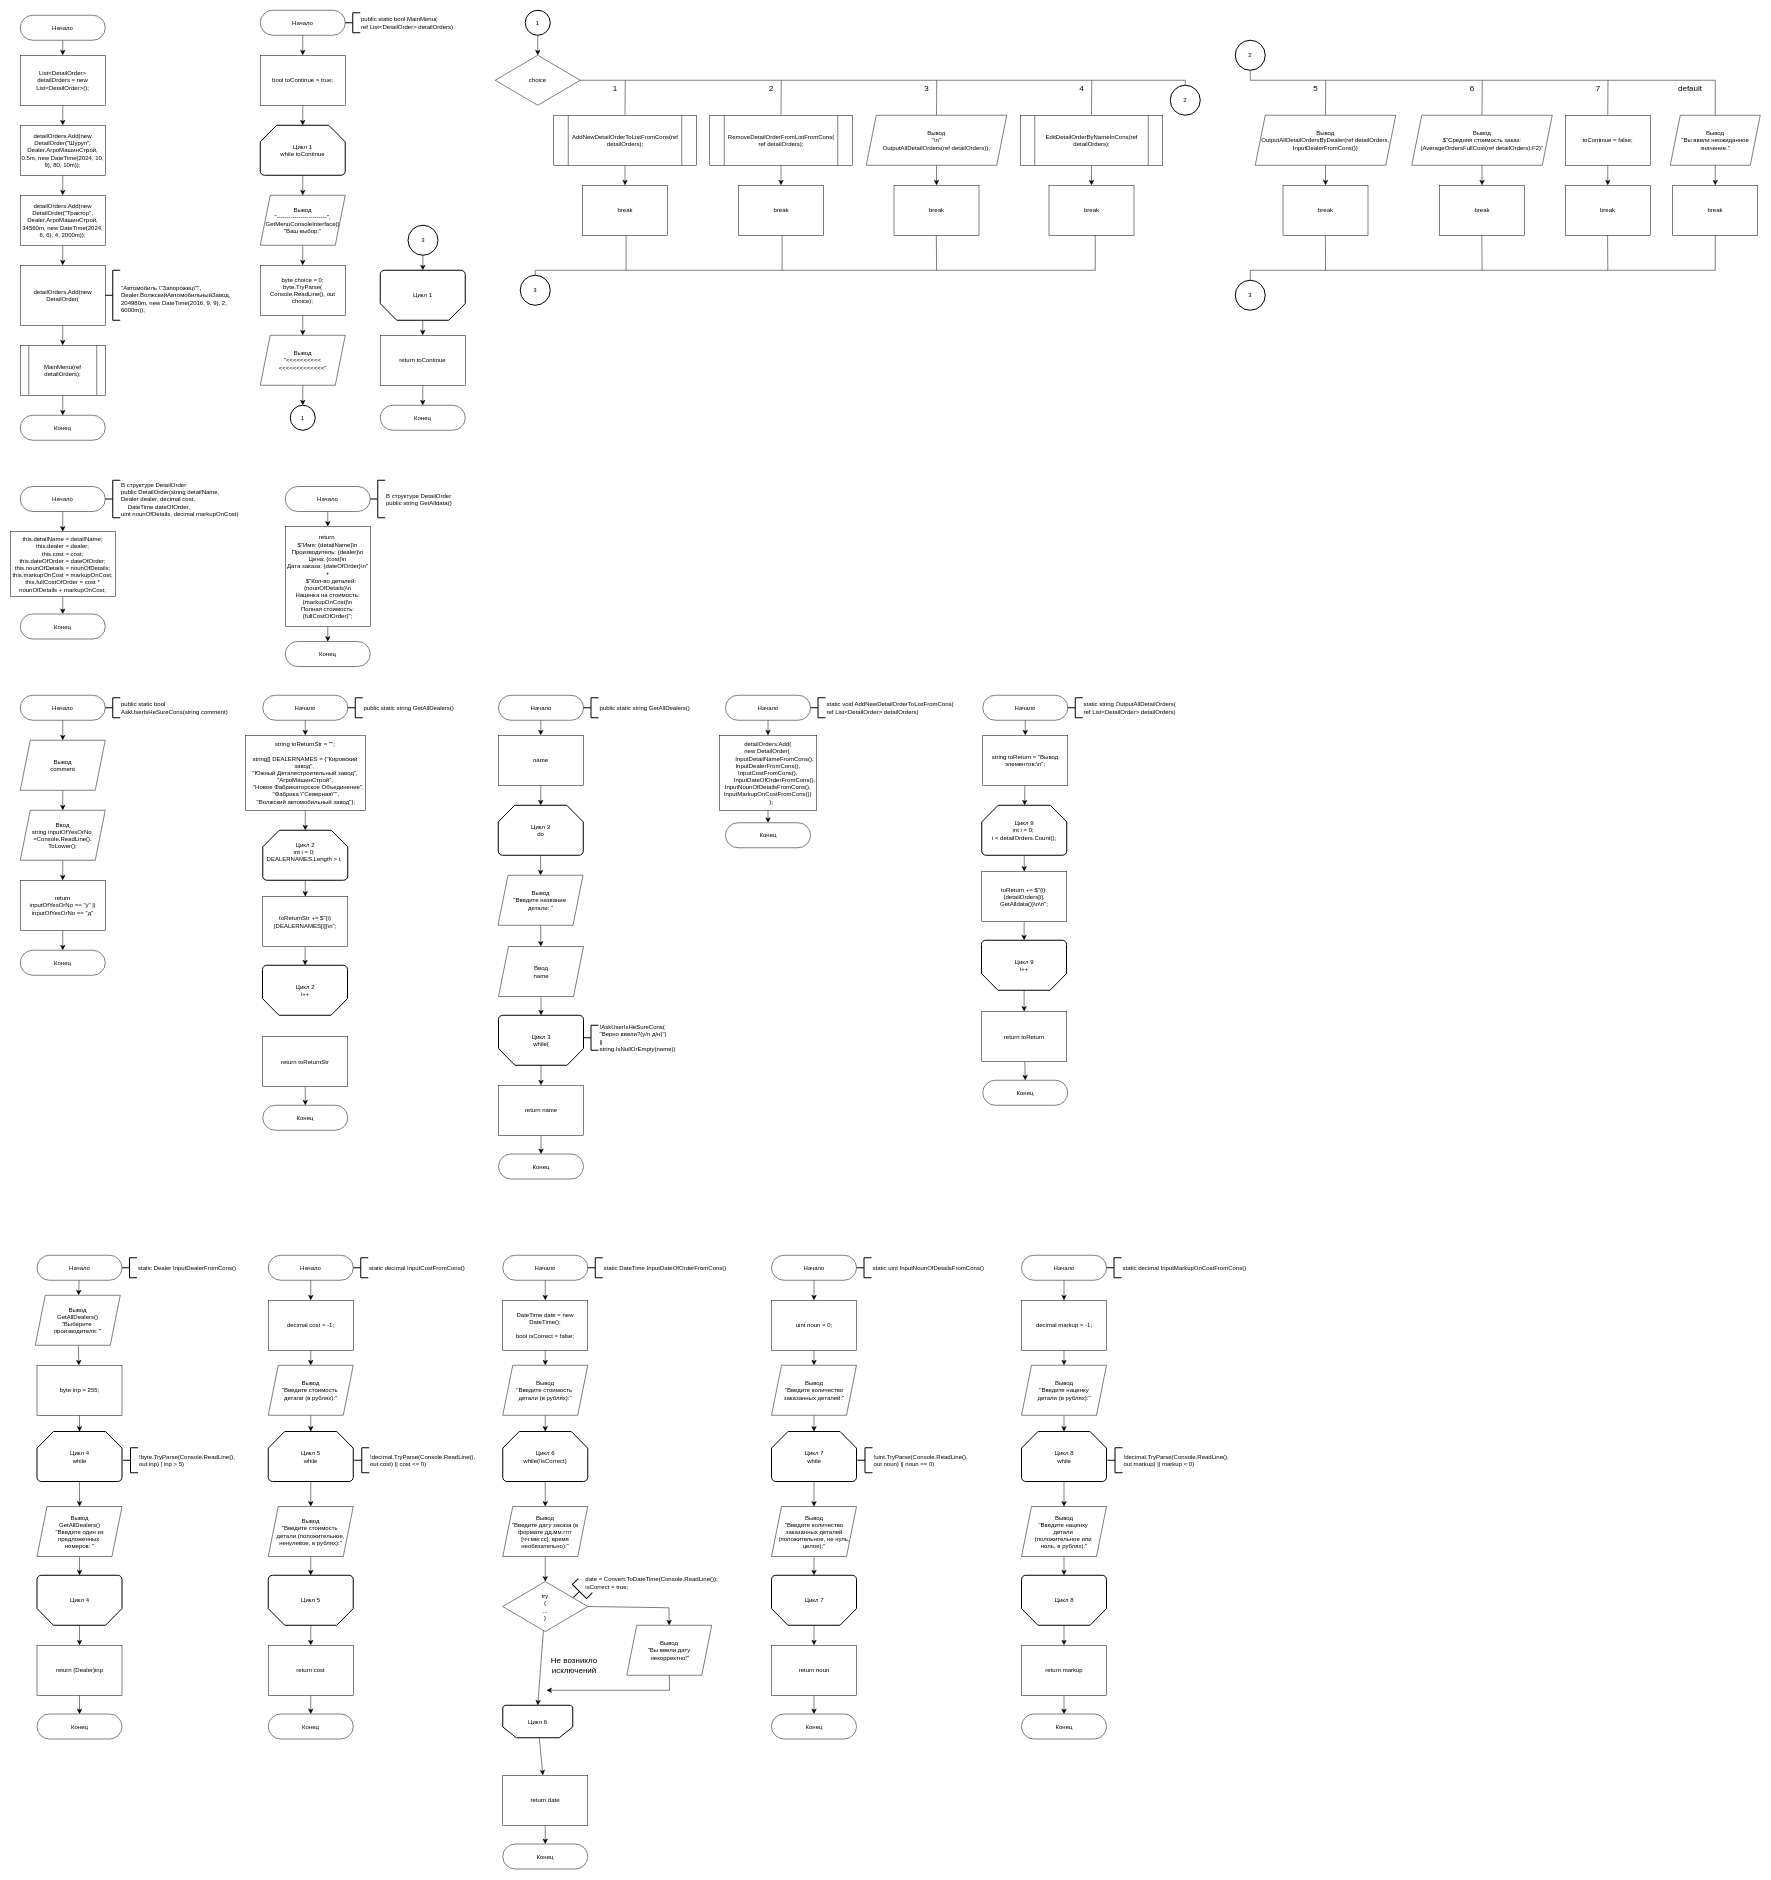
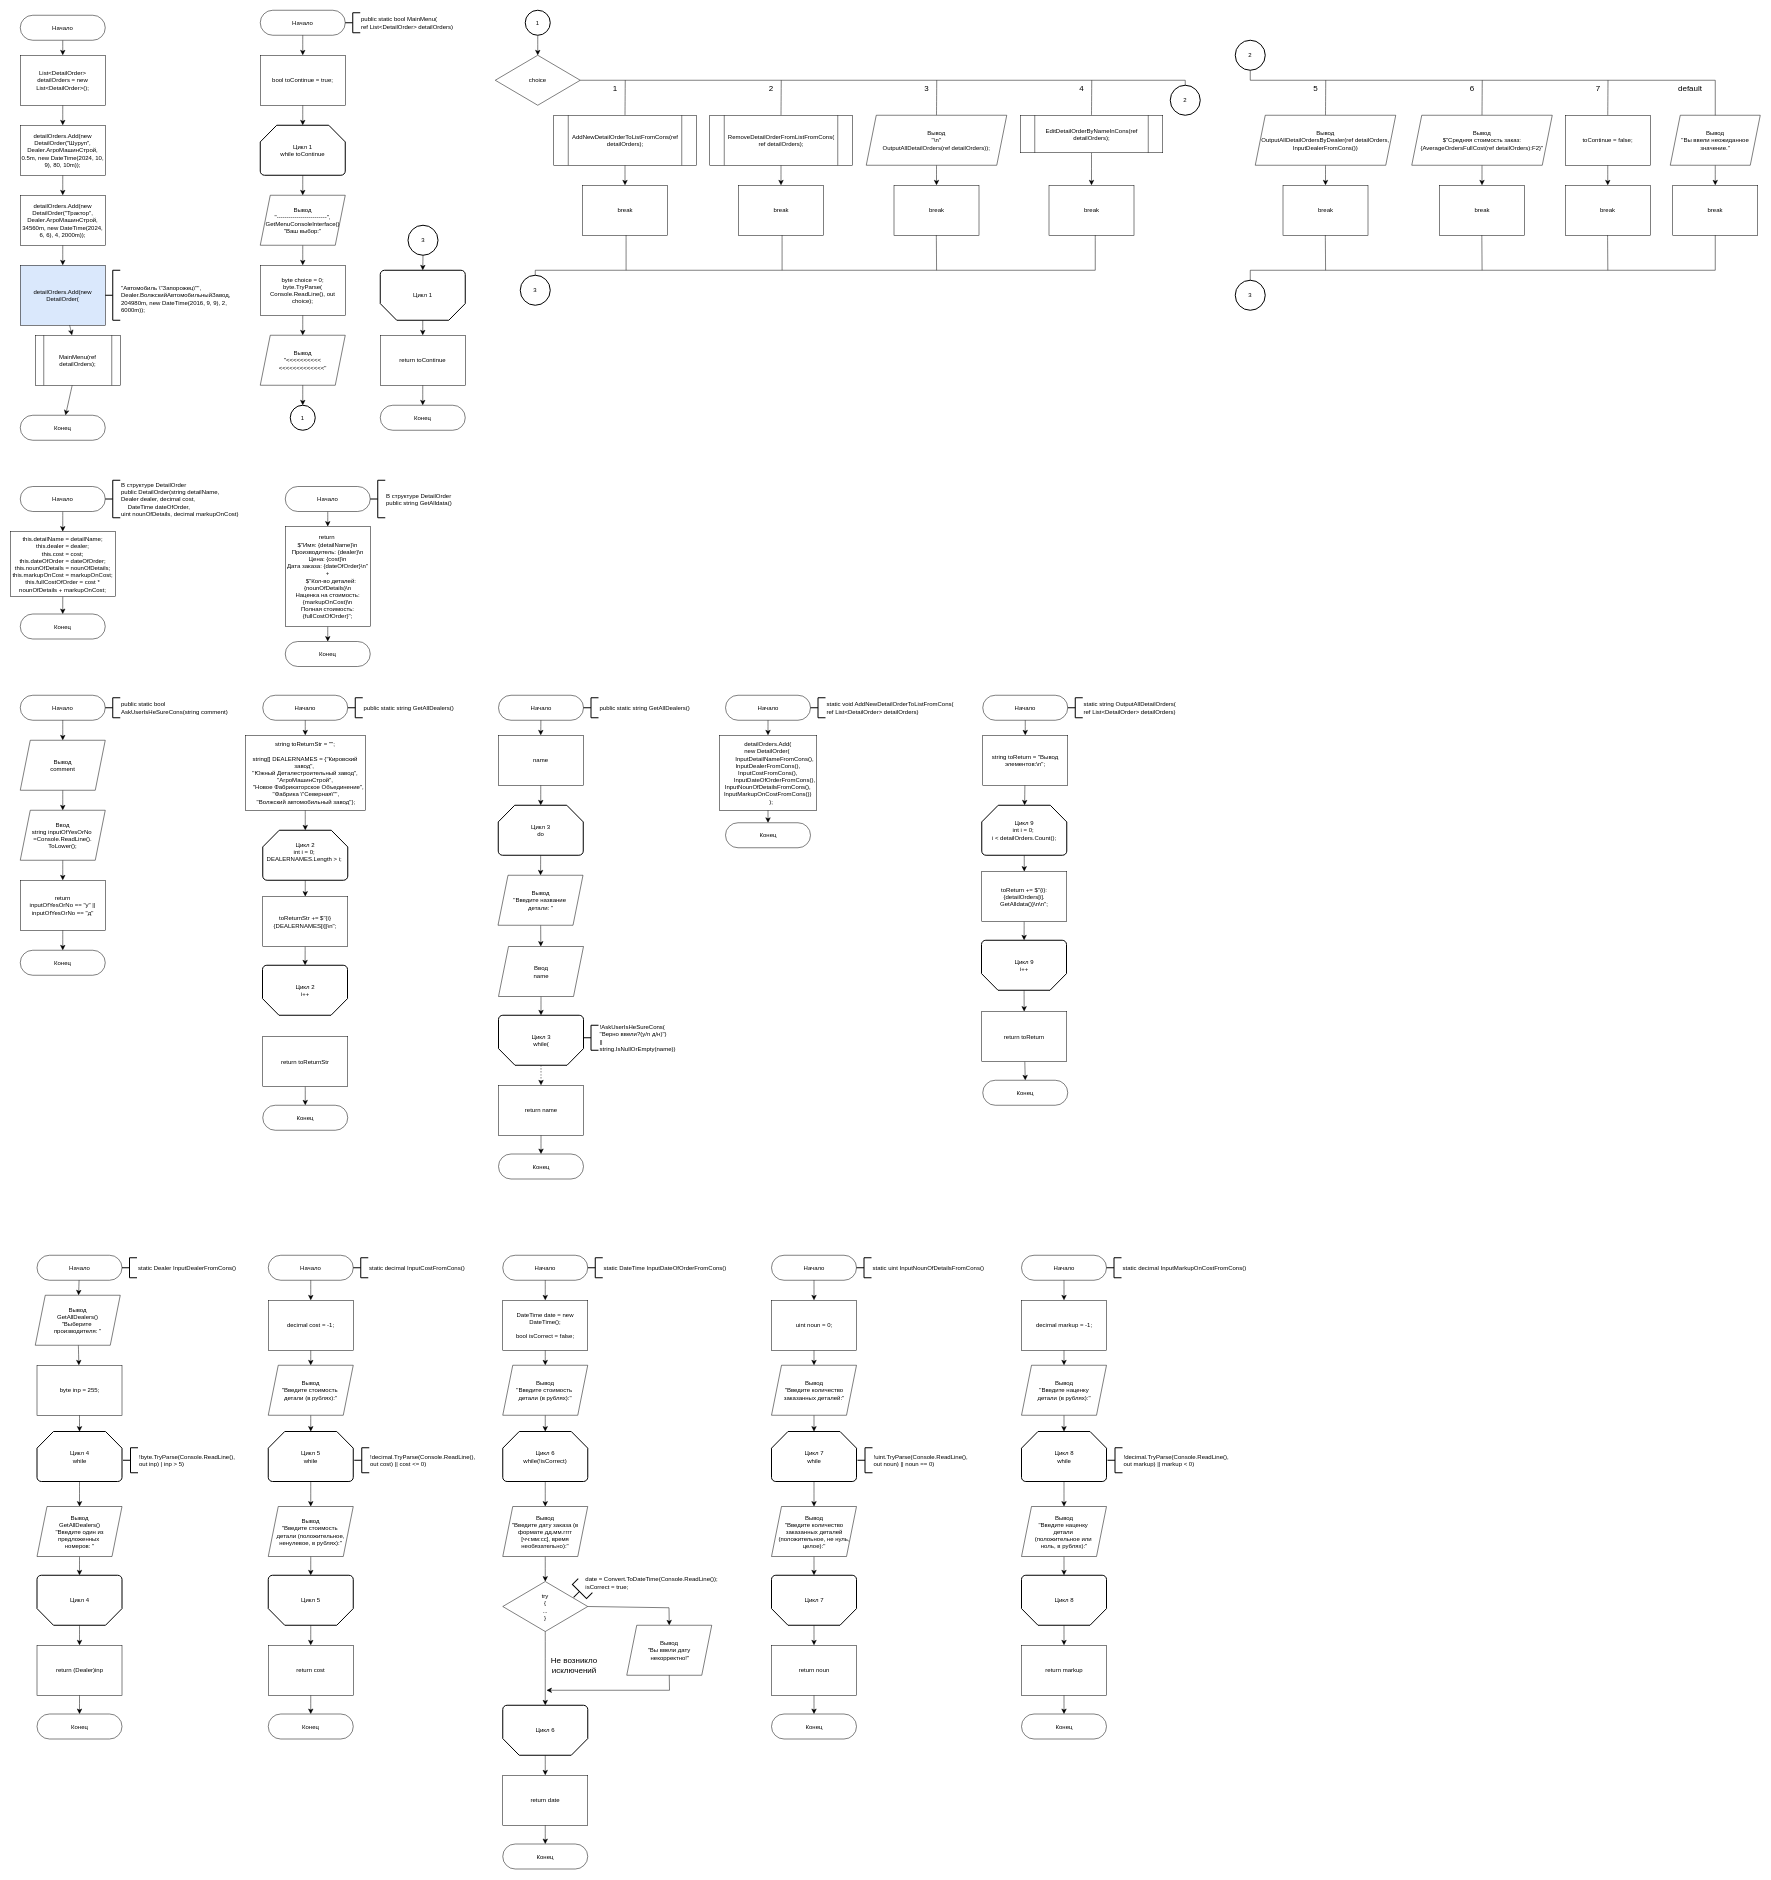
(1092, 140) -> (1092, 134)
(63, 295) -> (63, 295)
(63, 370) -> (78, 360)
(541, 1072) -> (541, 1072)
(538, 1722) -> (545, 1730)
